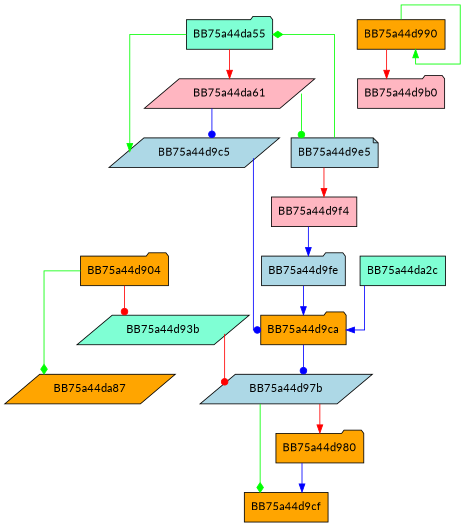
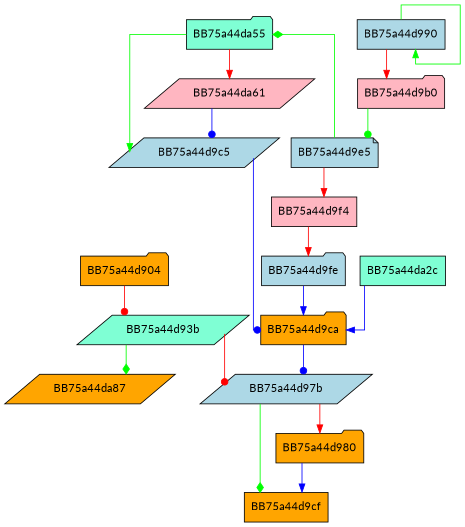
(401, 34) -> (401, 34)
(301, 112) -> (368, 120)
(308, 237) -> (308, 237)
(44, 299) -> (126, 355)
